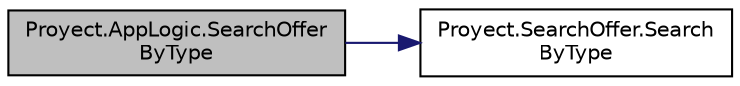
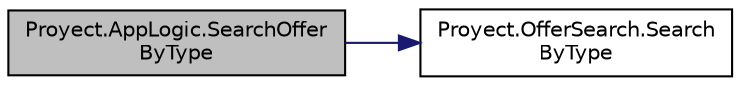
(576, 43) -> (576, 43)
